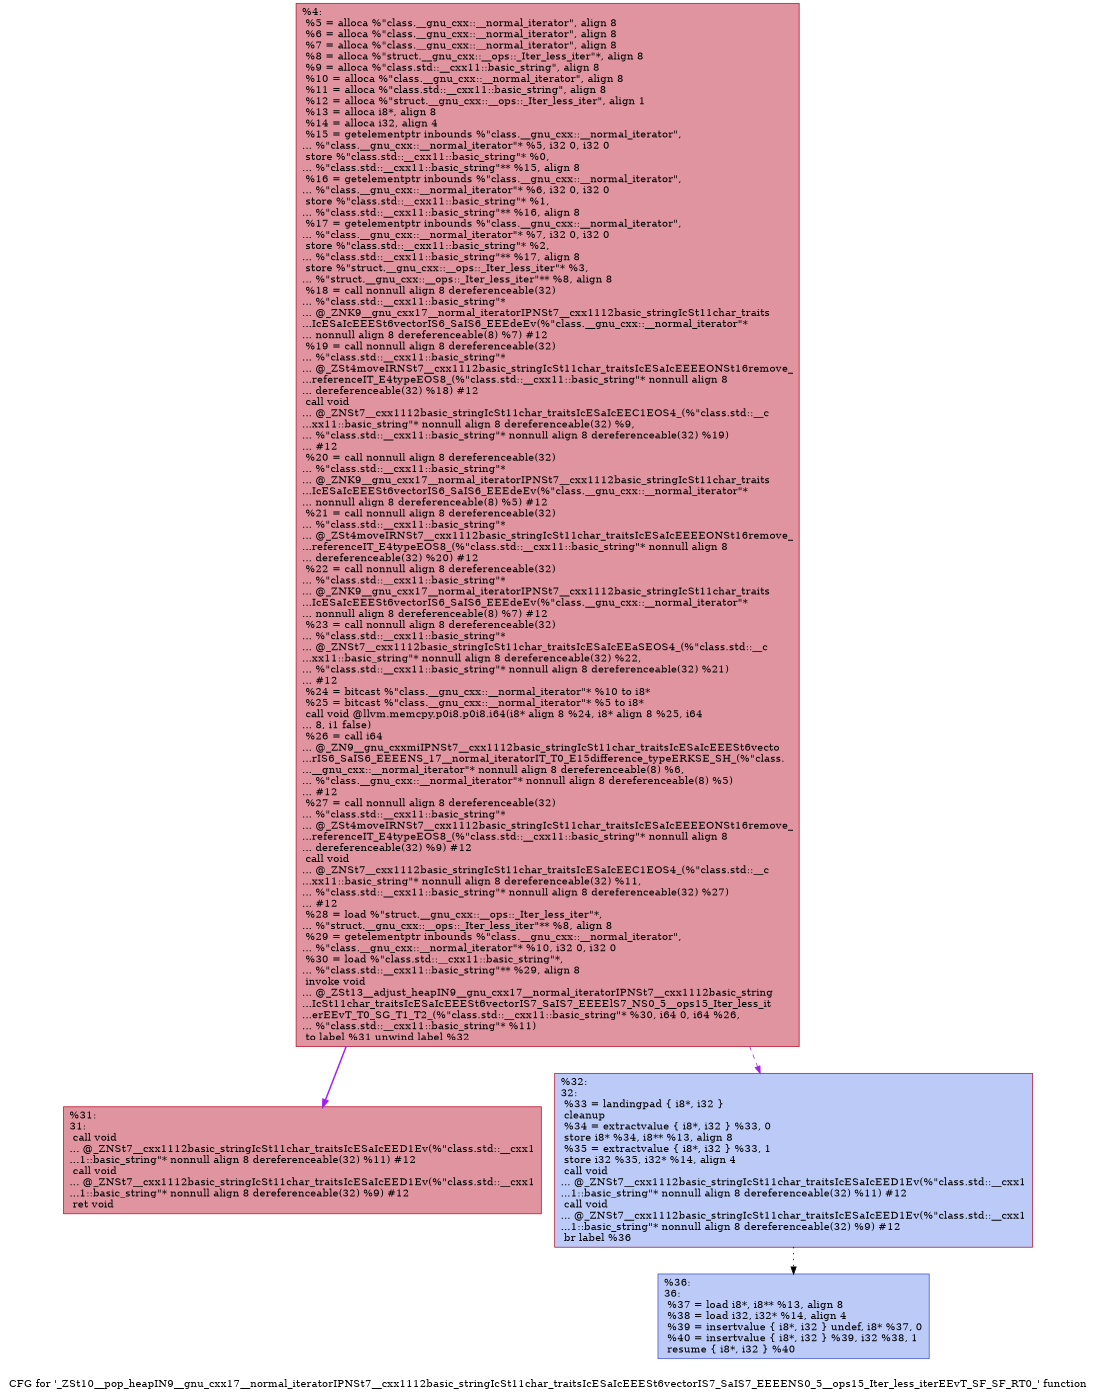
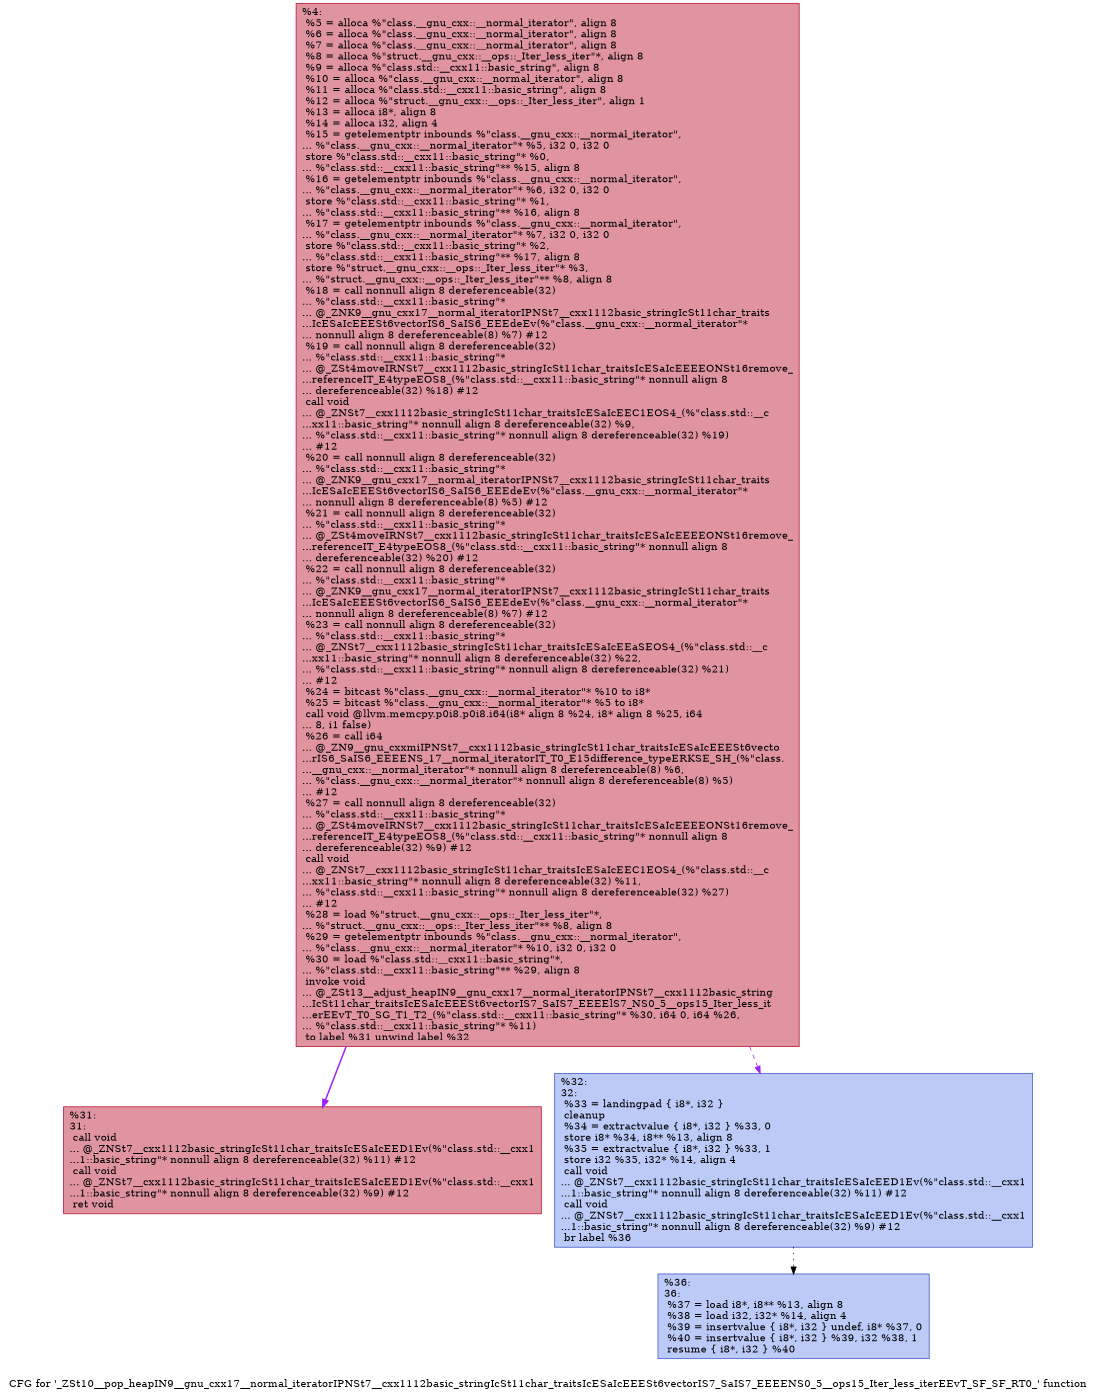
(794, 1160) -> (794, 1160)
